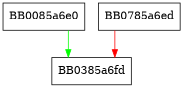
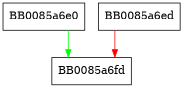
(139, 17) -> (139, 17)
(92, 71) -> (92, 71)
